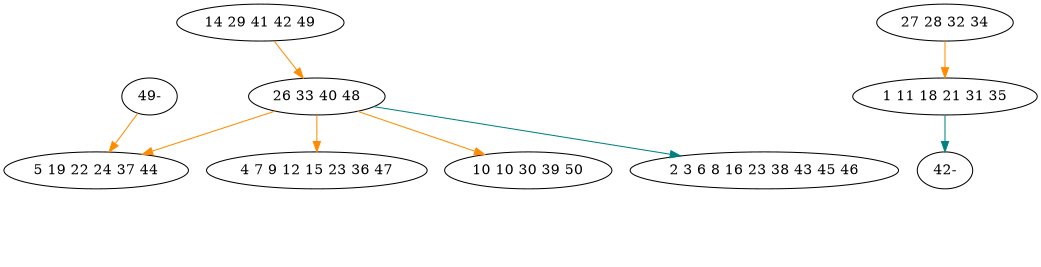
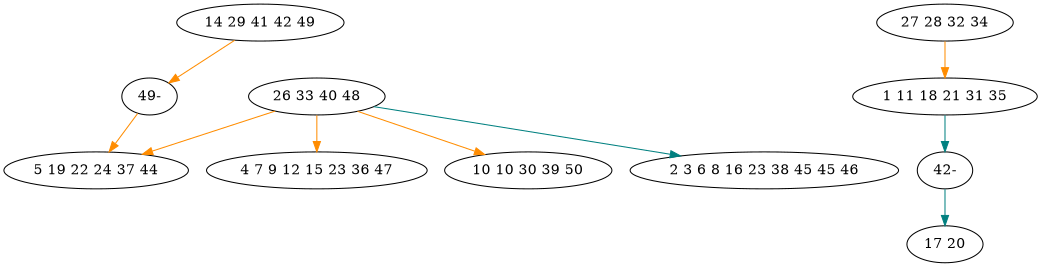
(285, 56) -> (206, 59)
(764, 170) -> (764, 170)
none -> (945, 244)
